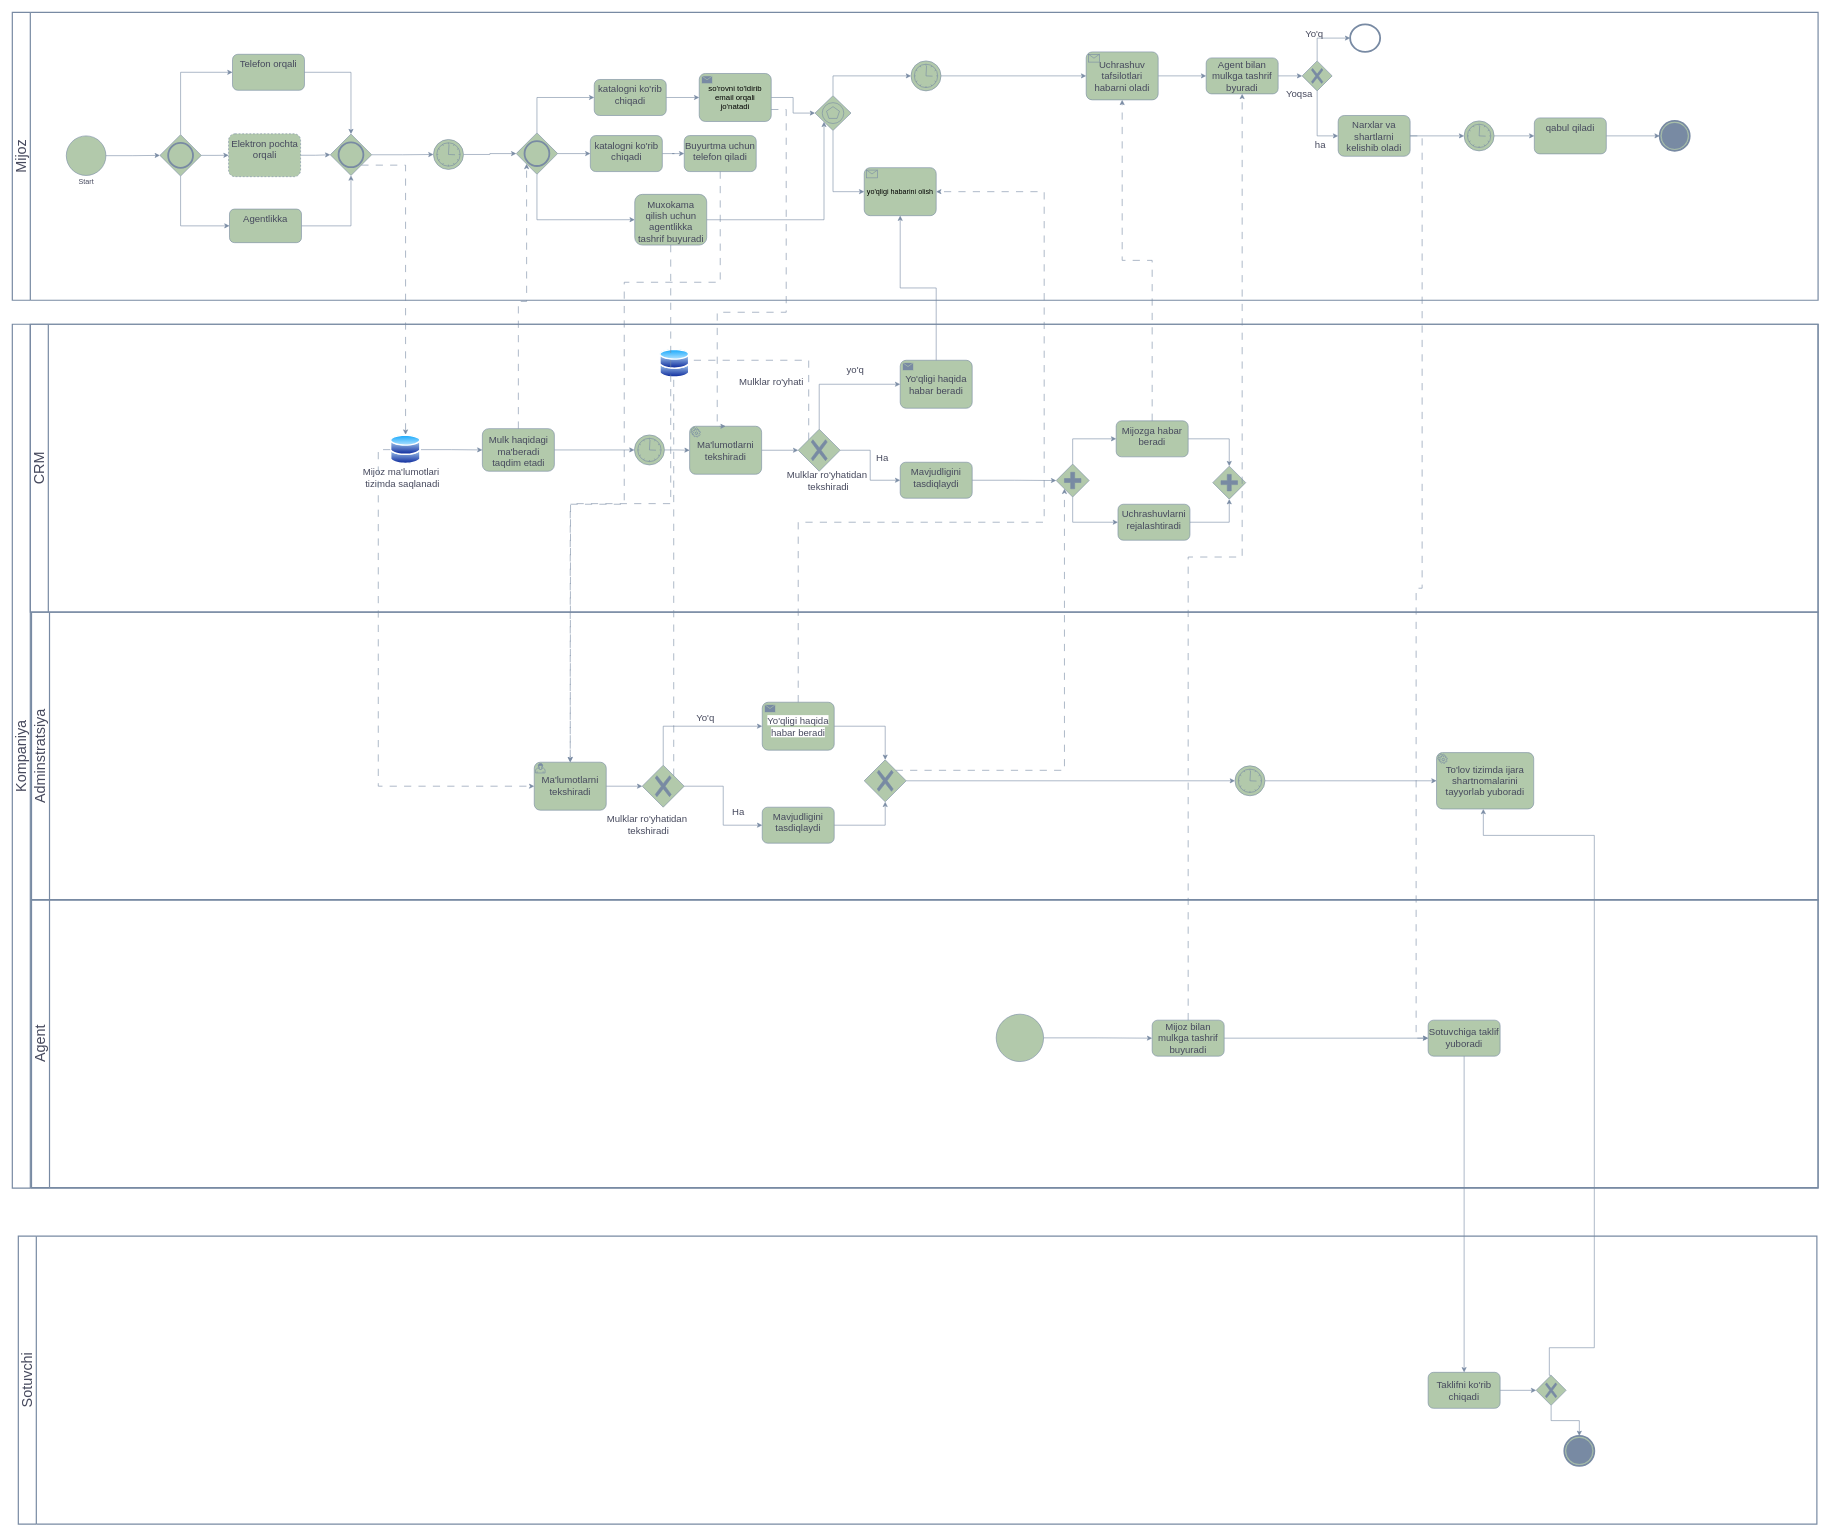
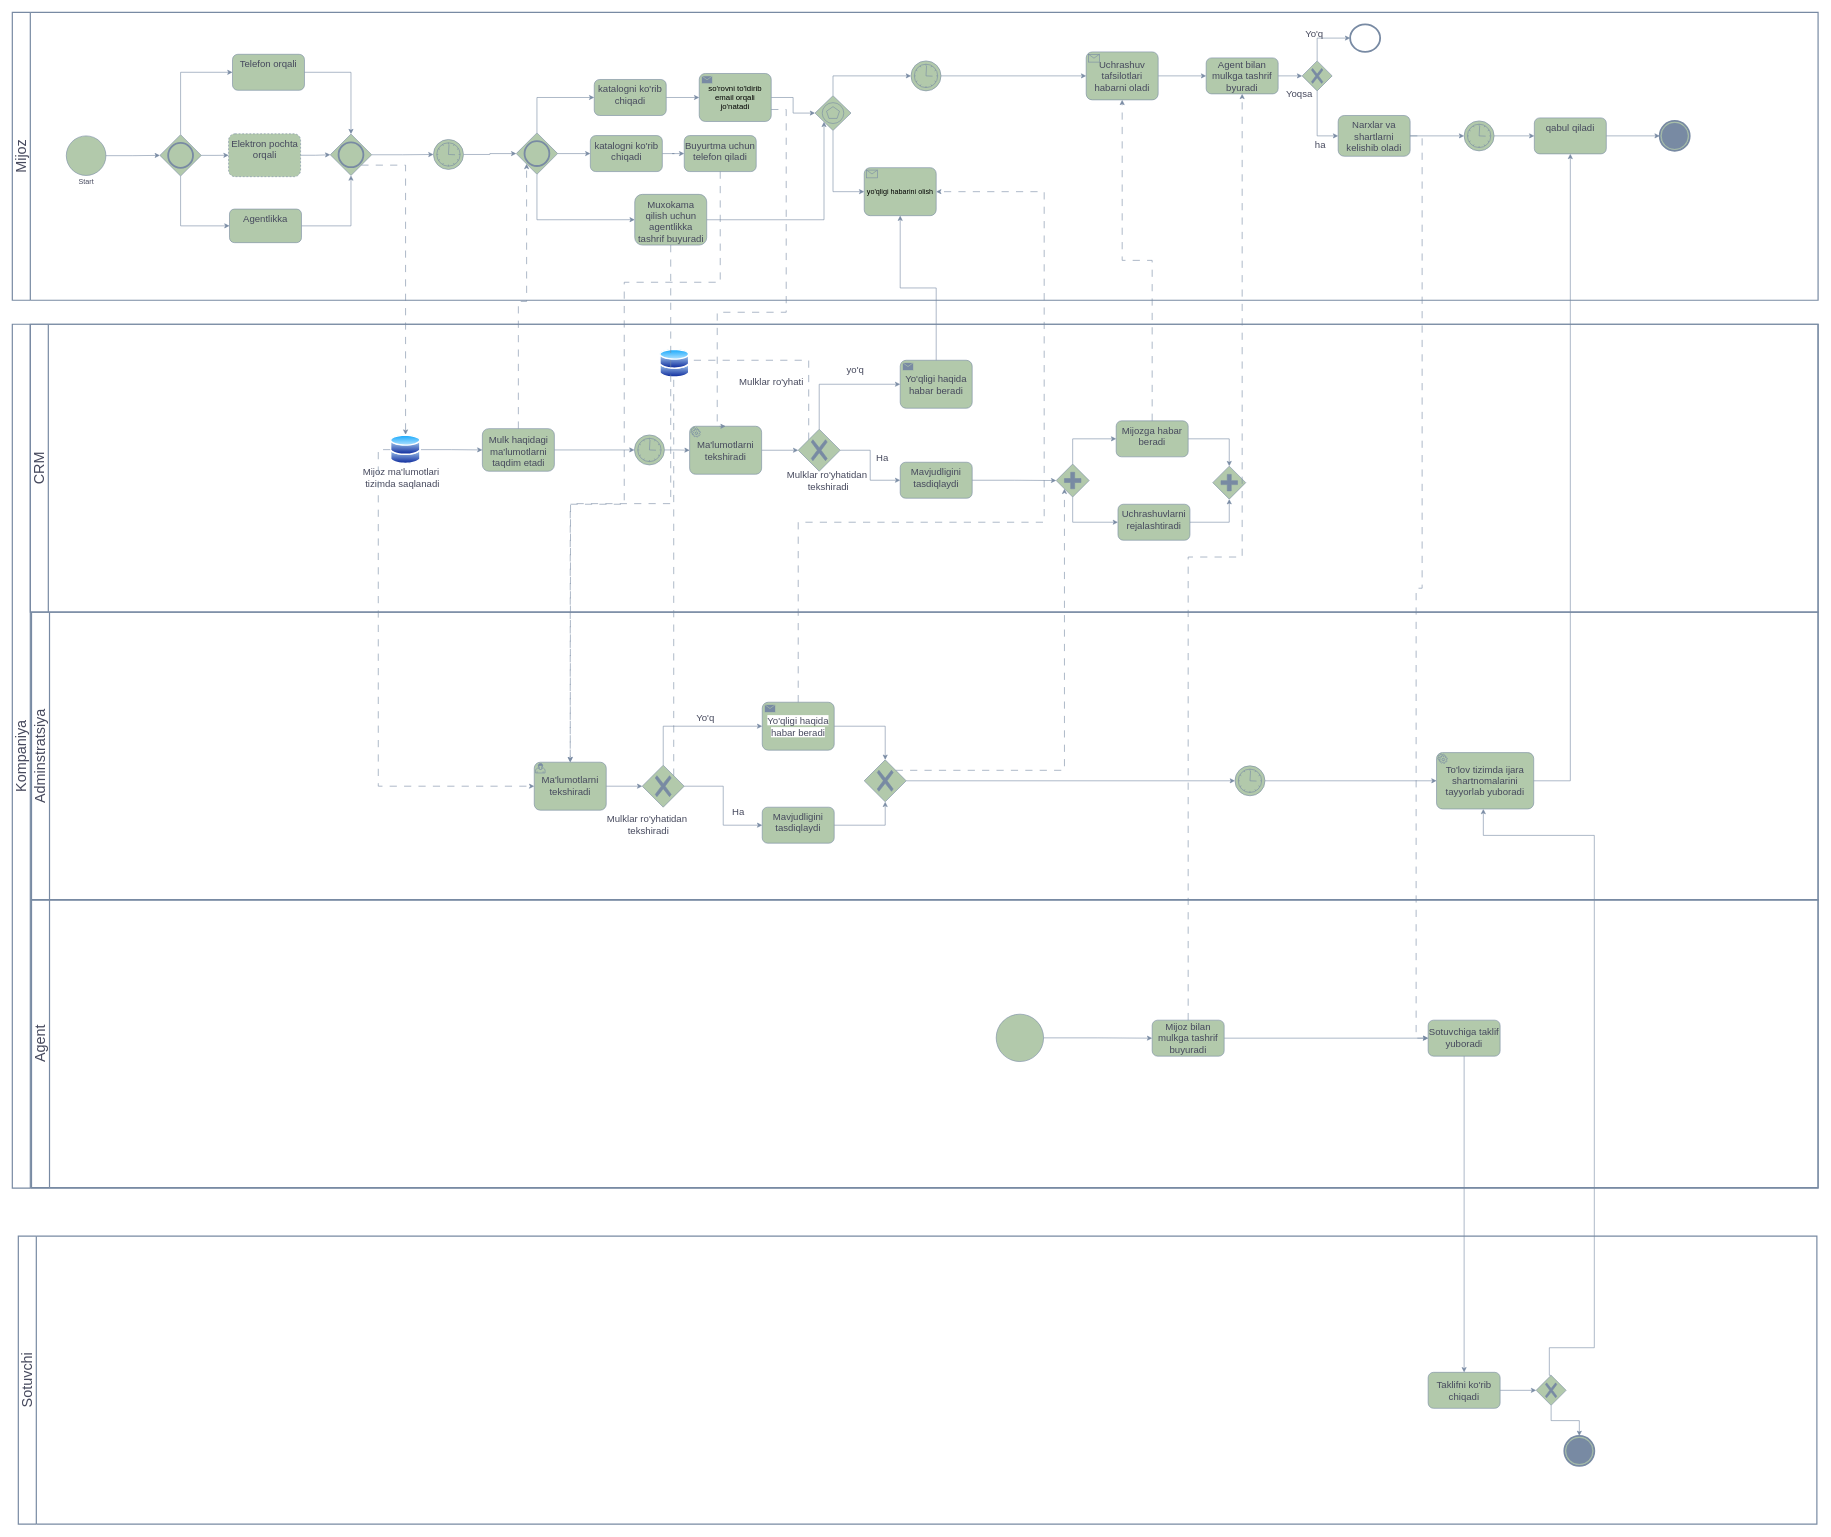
none -> (1571, 159)
(519, 443) -> (519, 443)
